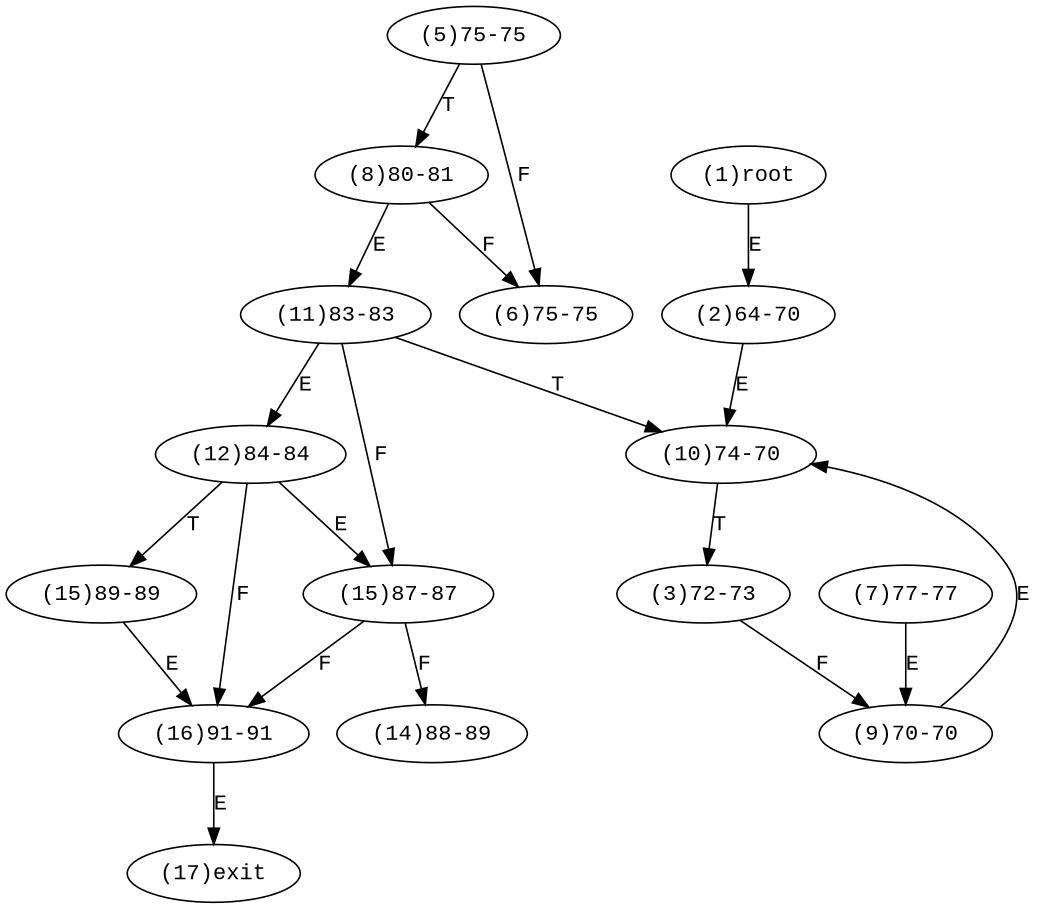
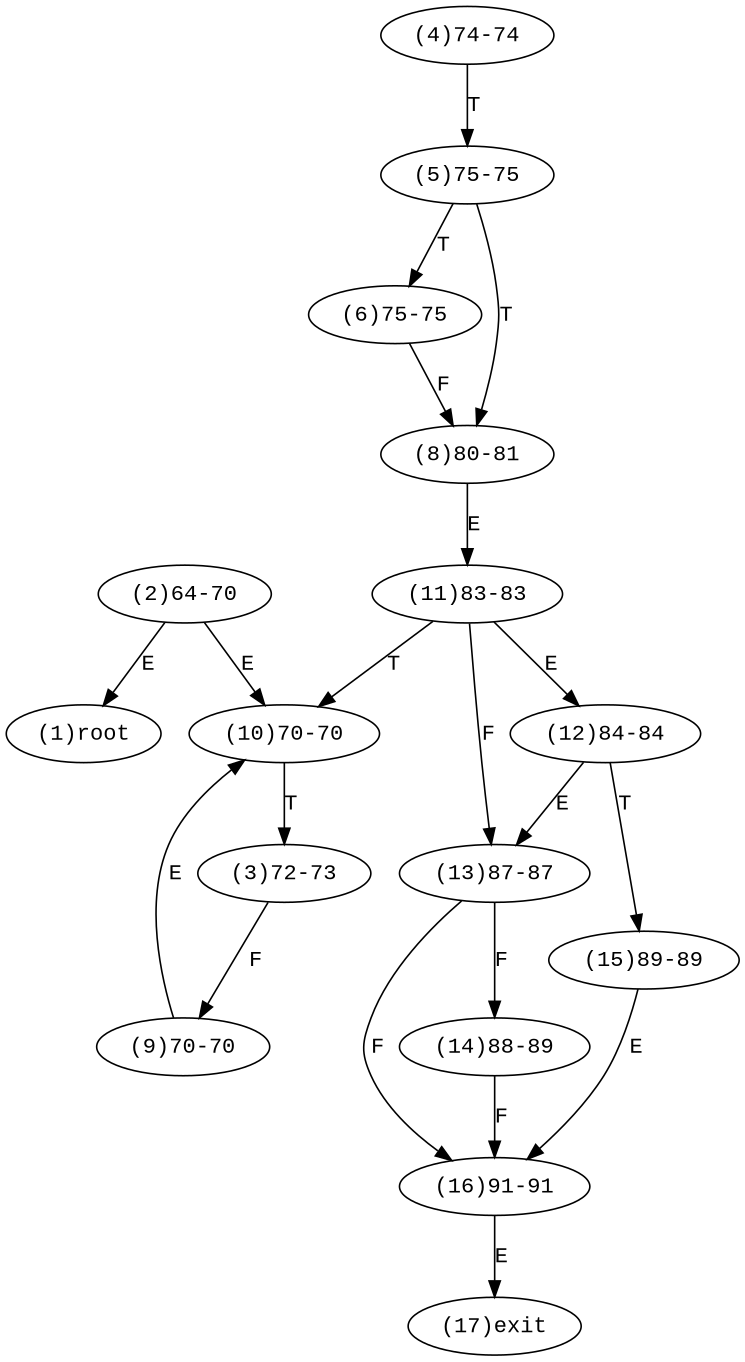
none -> (467, 35)
(524, 175) -> (444, 245)
(748, 237) -> (139, 658)
(468, 239) -> (427, 377)
(721, 454) -> (284, 734)
(233, 586) -> (495, 1109)
(398, 594) -> (495, 873)
(906, 594) -> none
